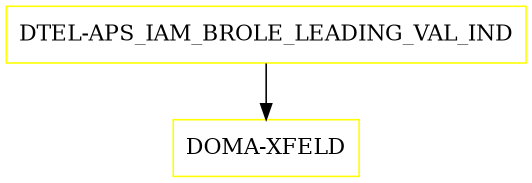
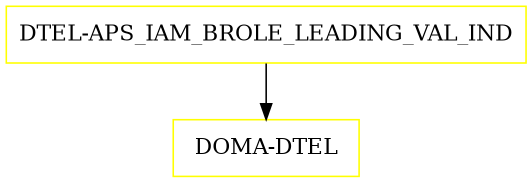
(266, 148) -> (266, 148)
